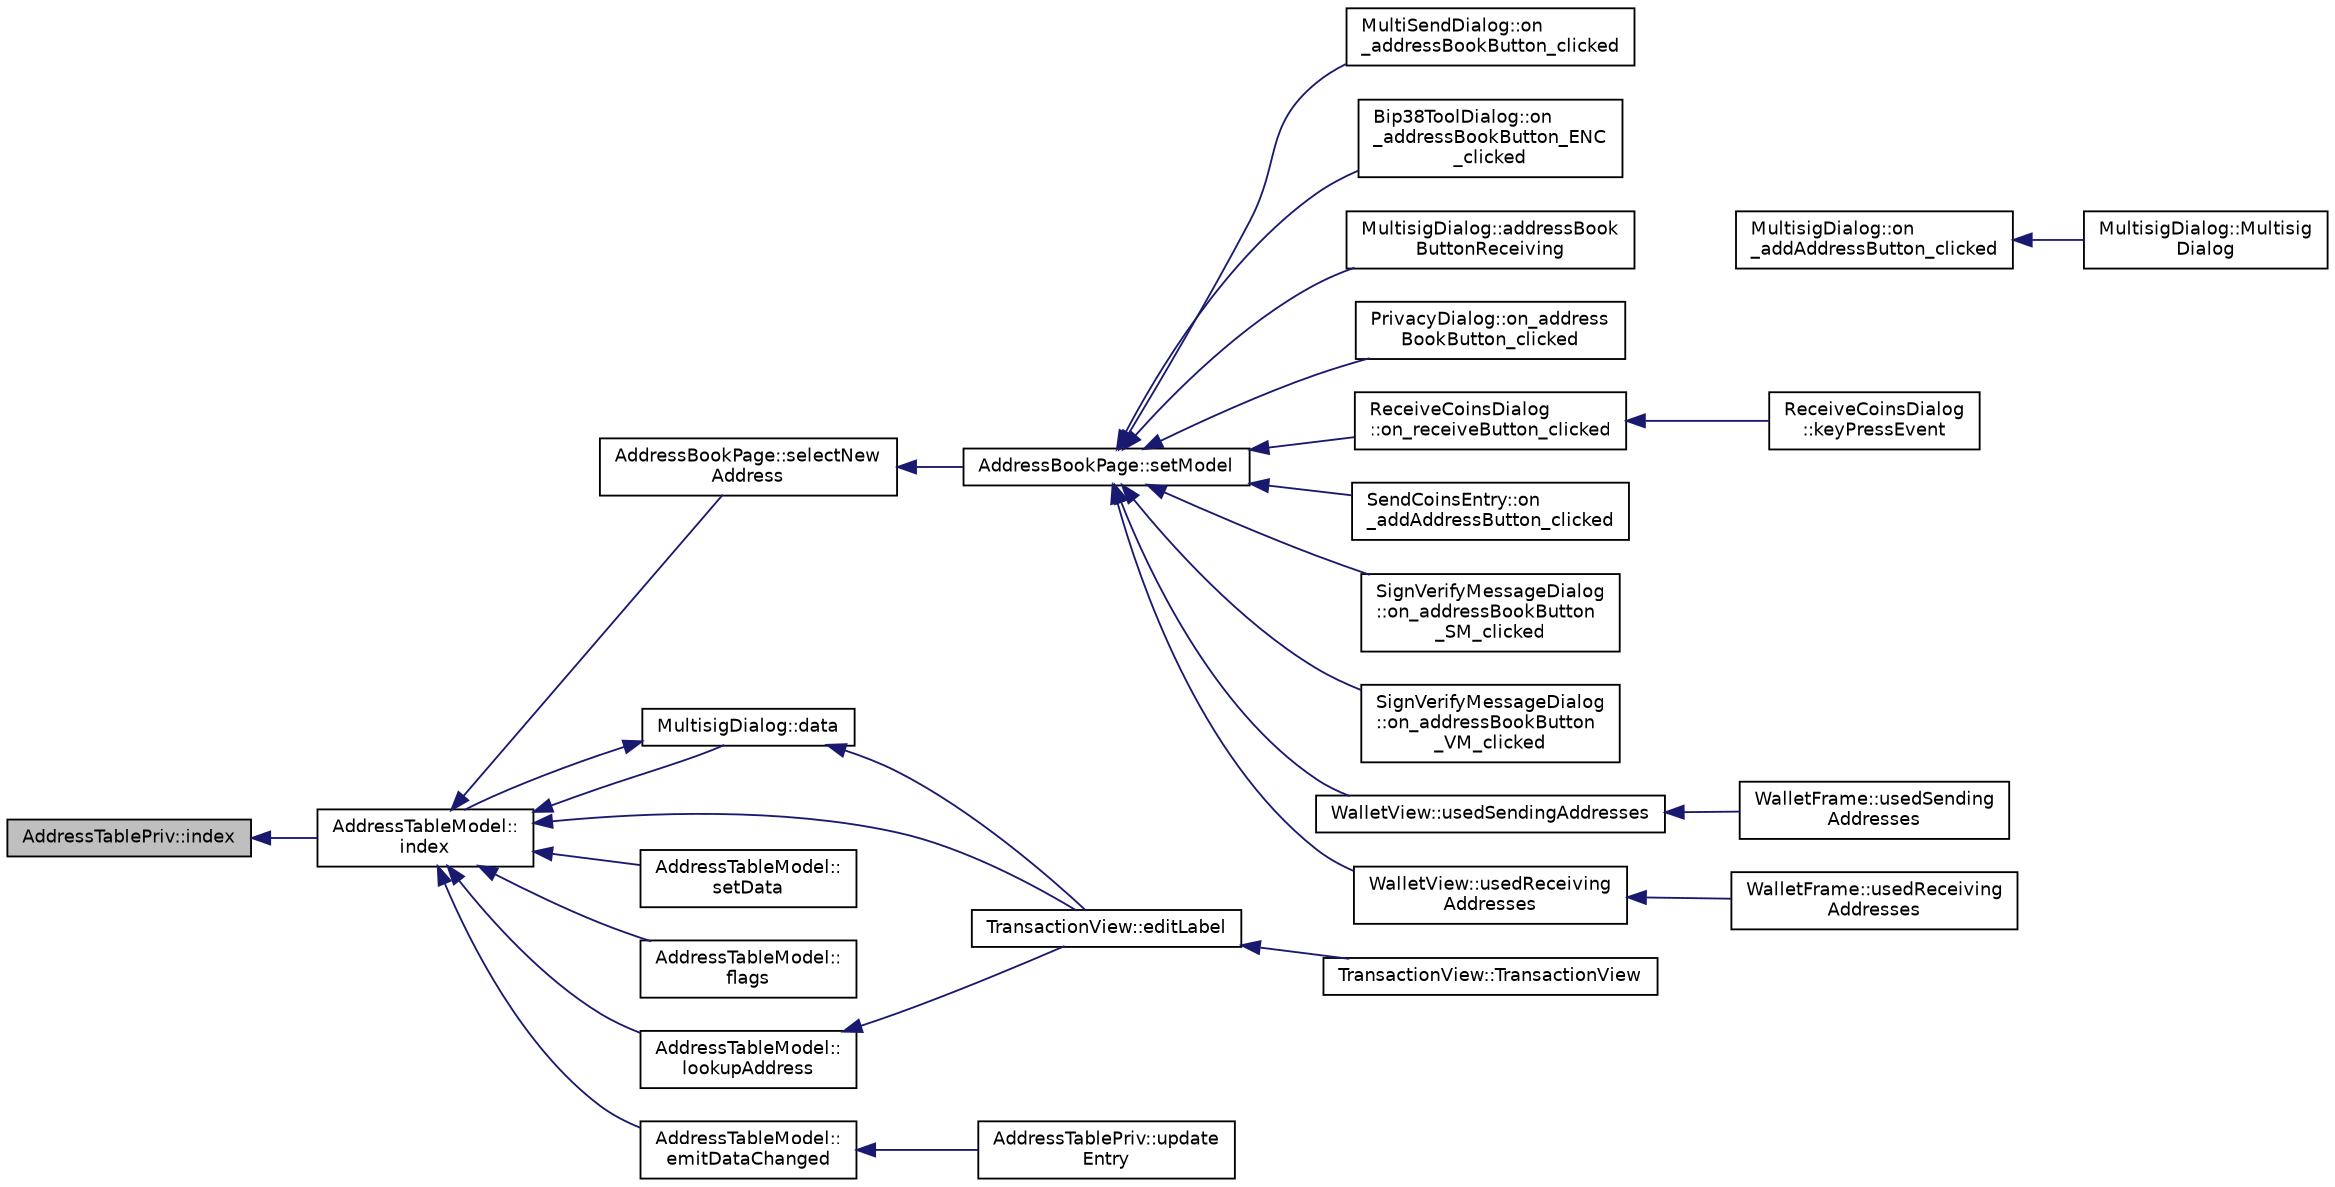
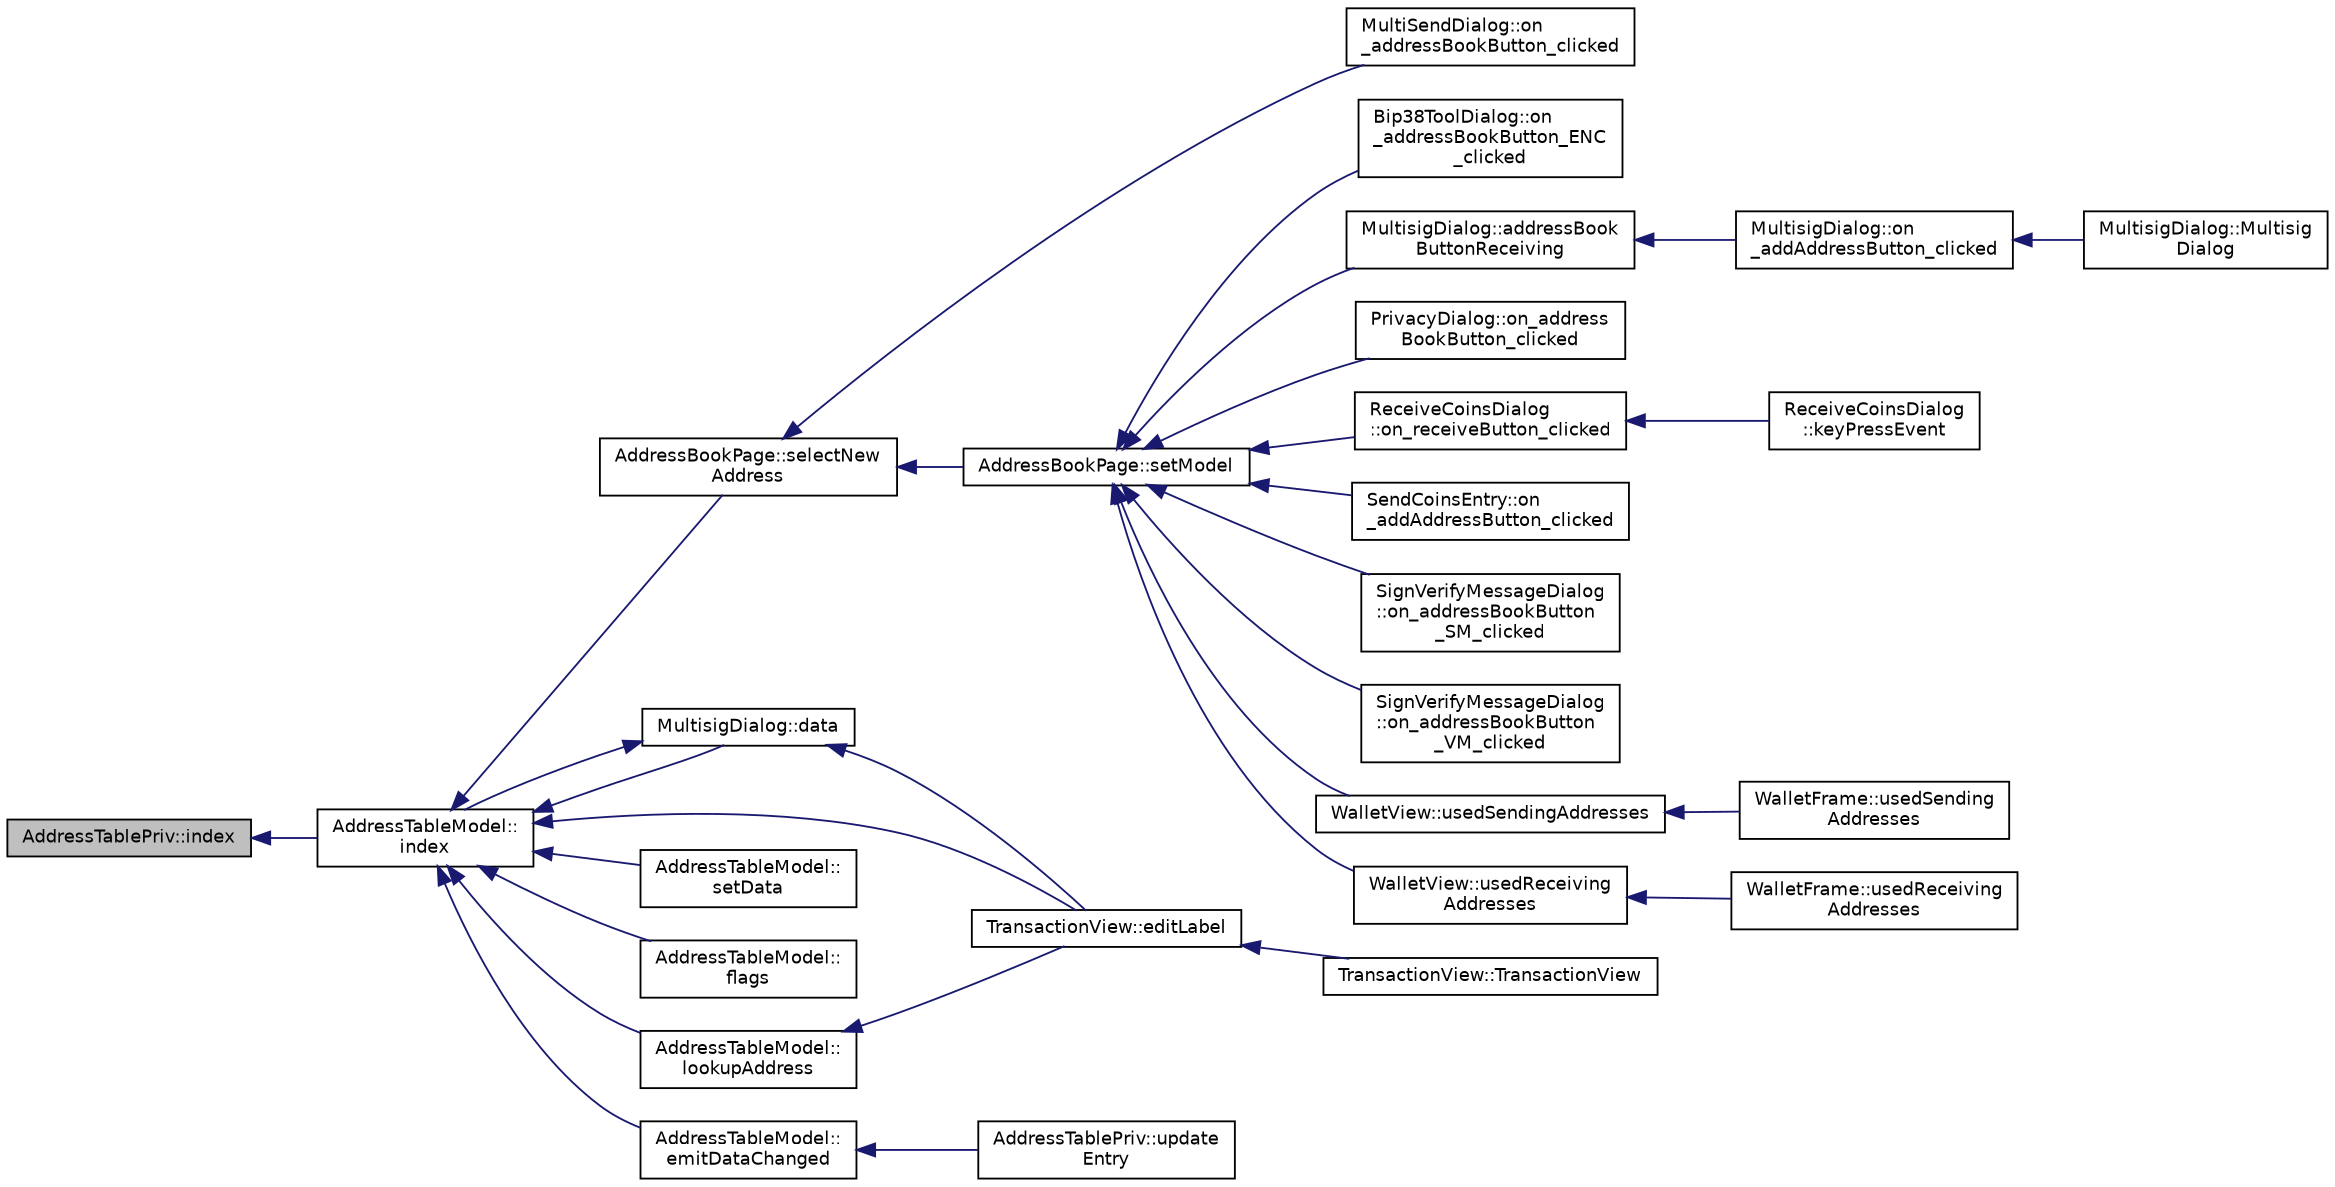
none -> (1695, 240)
(1237, 245) -> (1068, 225)
